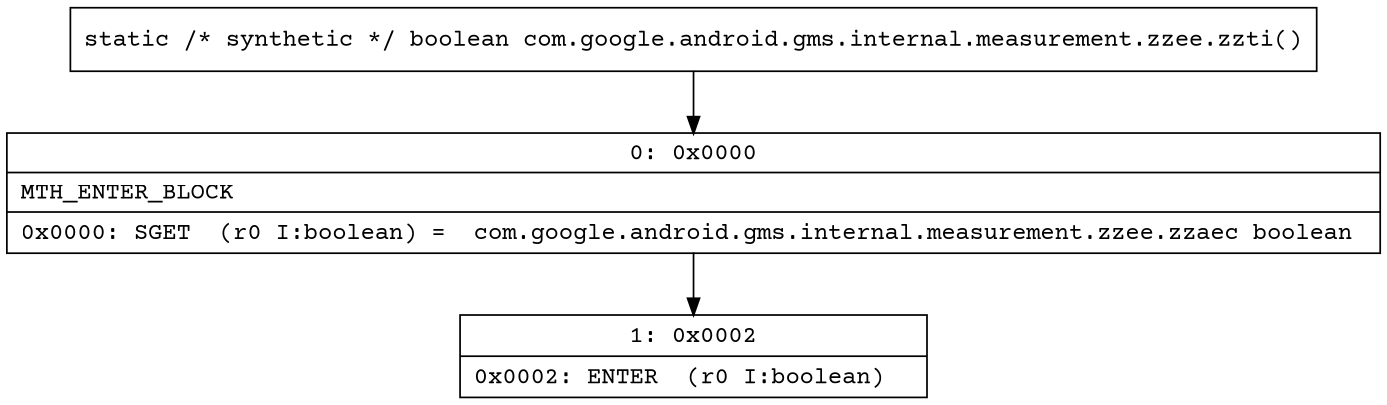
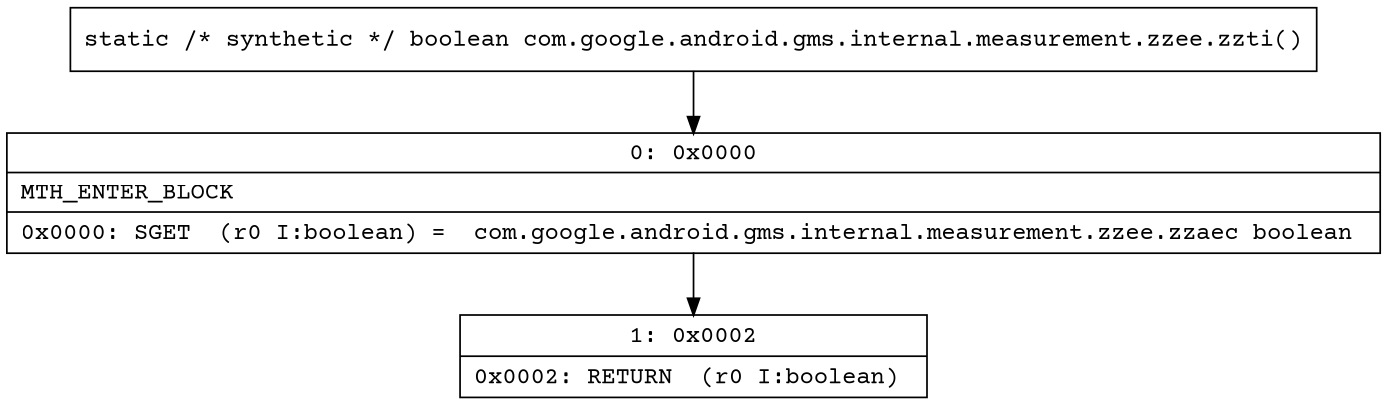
(687, 376) -> (694, 376)
